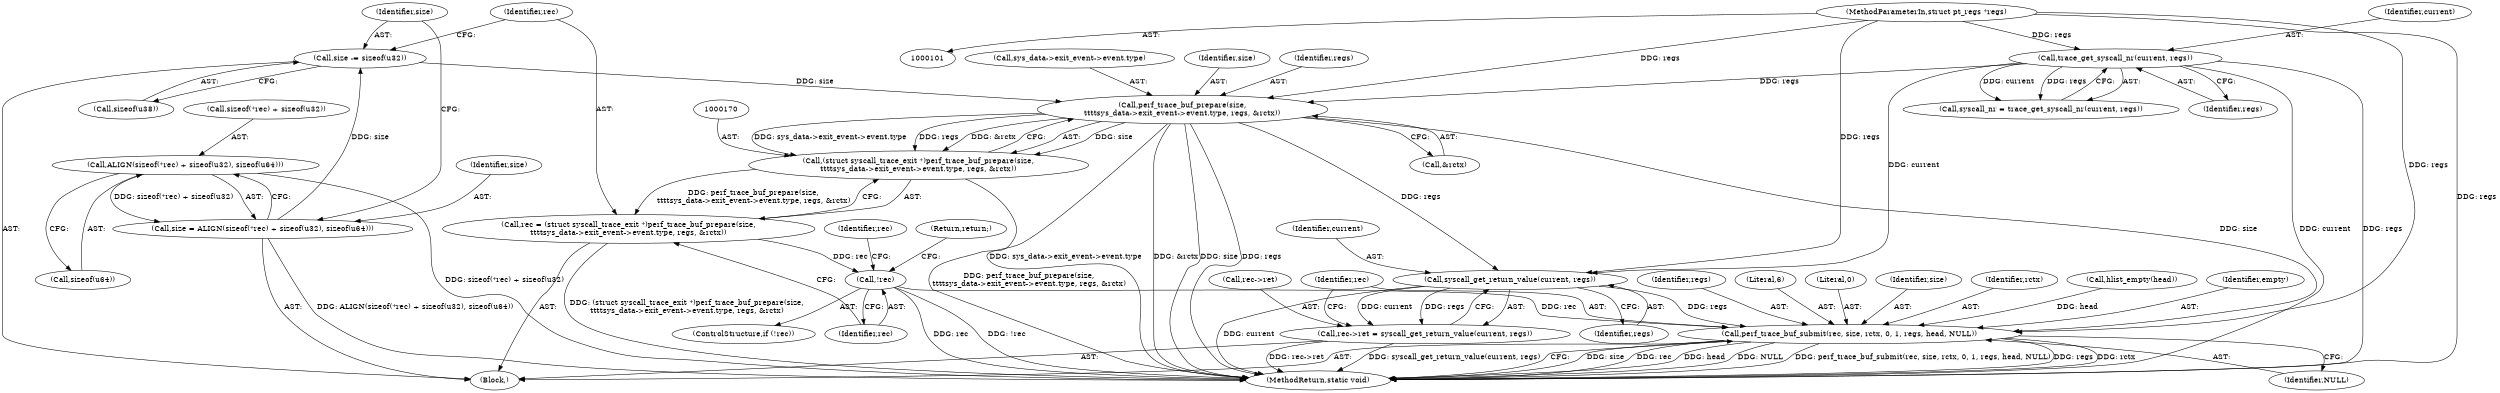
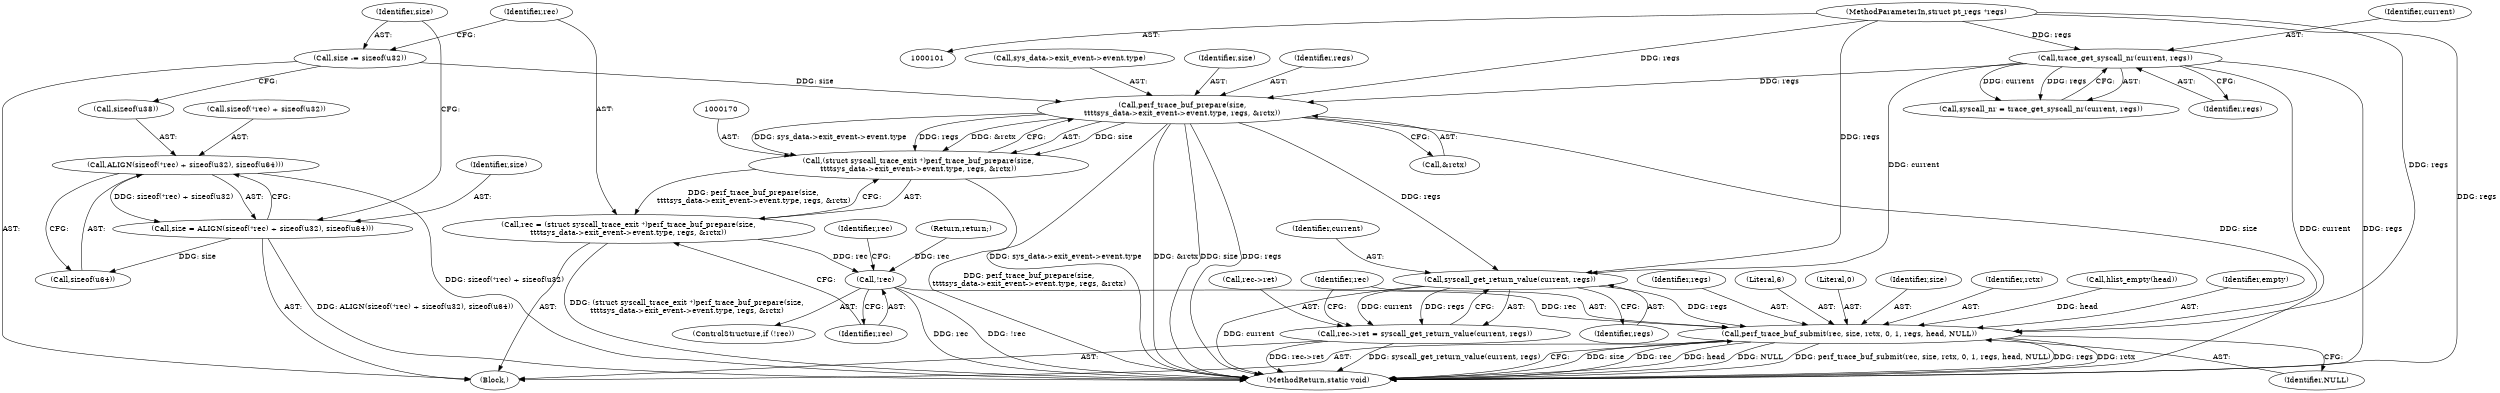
(216, 74) -> (154, 136)
(340, 158) -> (173, 254)
(932, 257) -> (932, 257)
